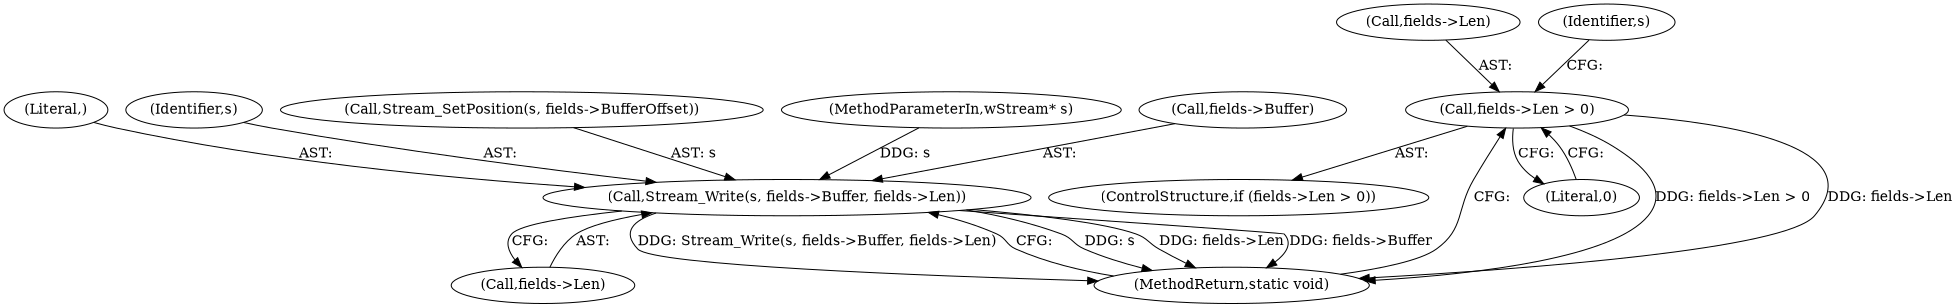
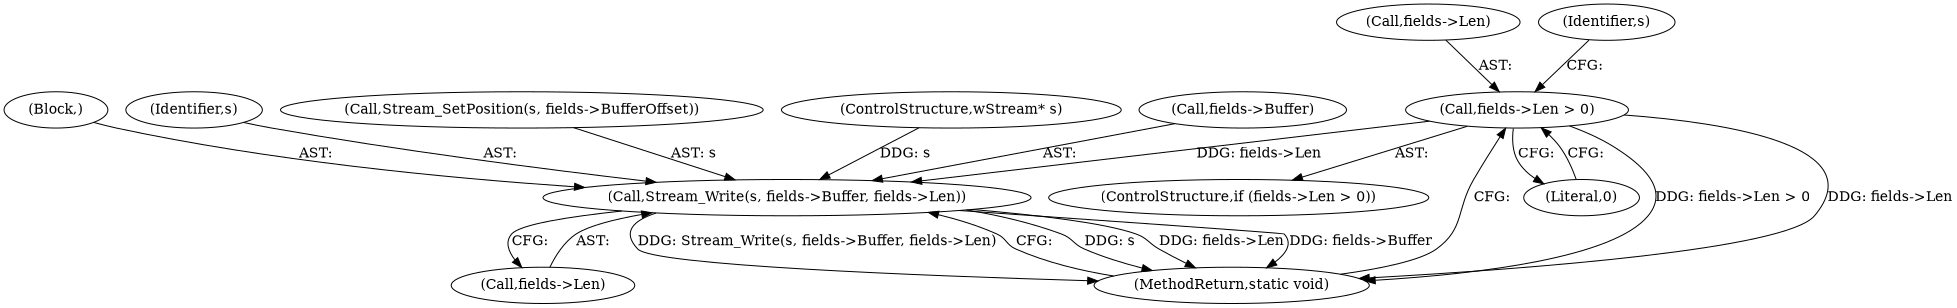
(56, 110) -> (56, 110)
(951, 110) -> (951, 110)
none -> (1175, 151)
